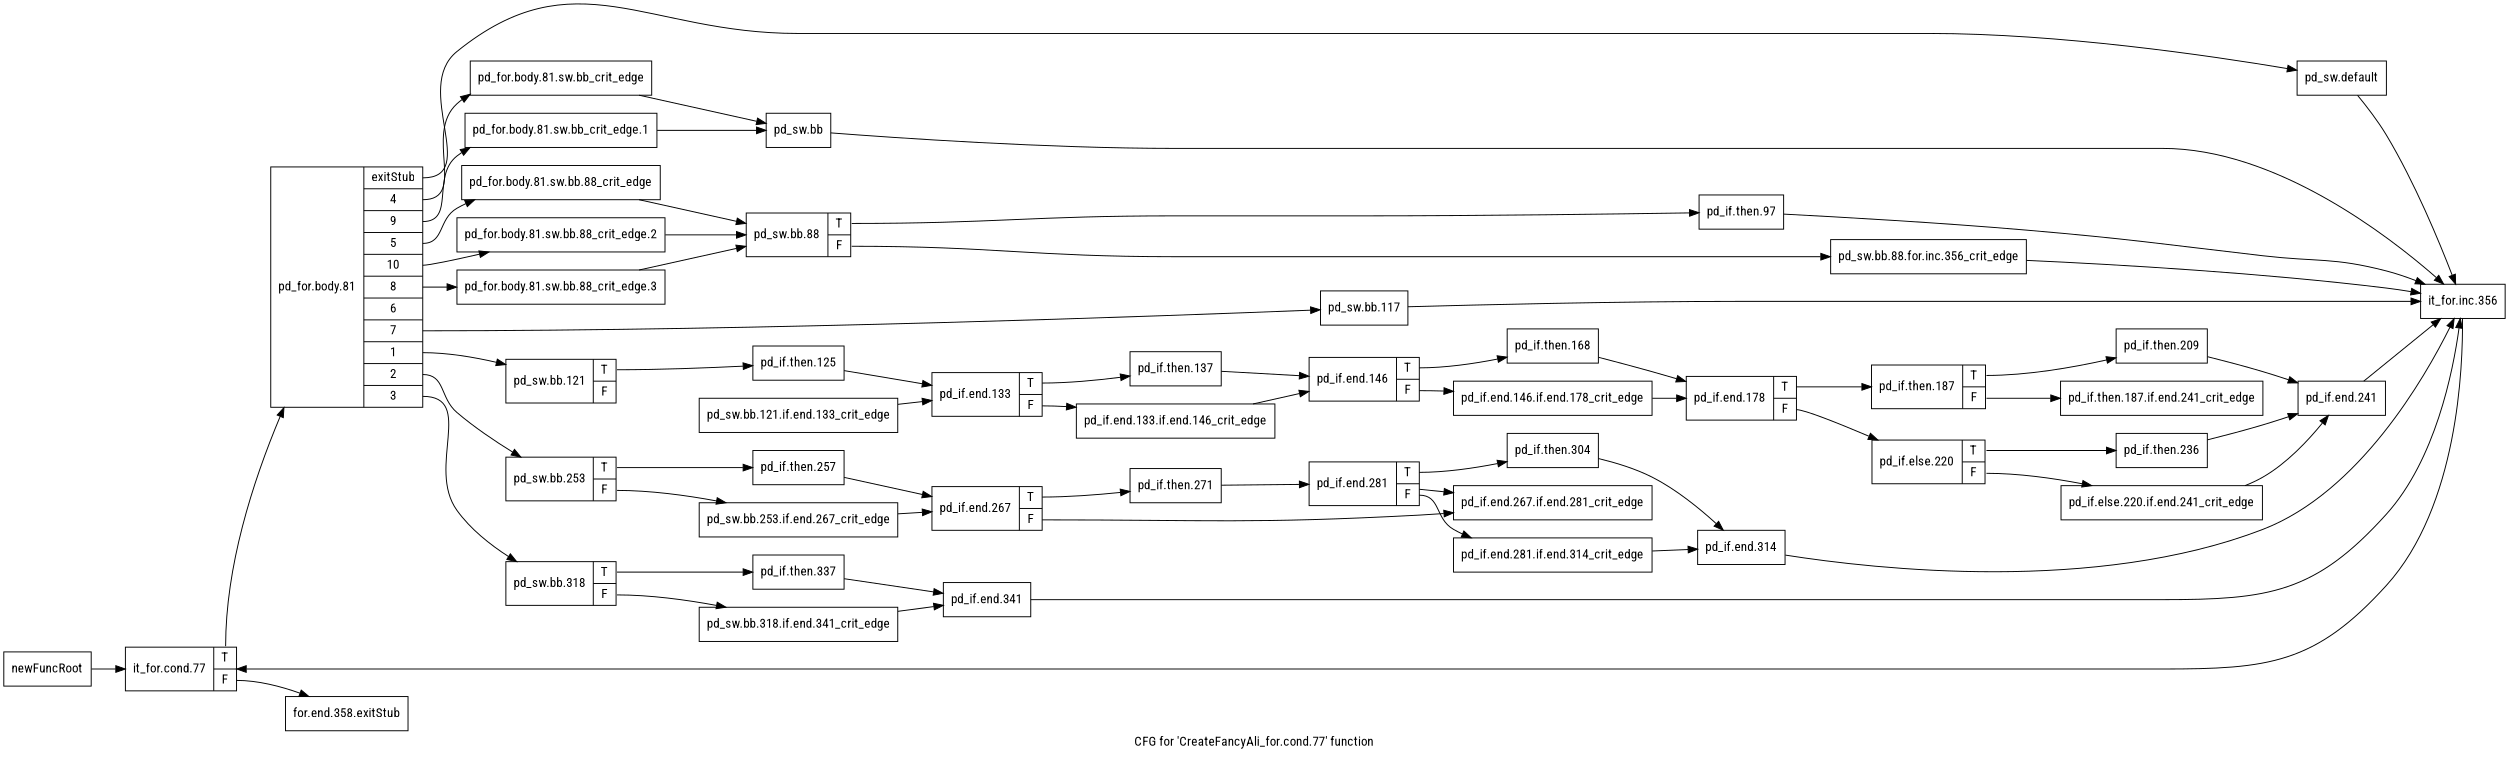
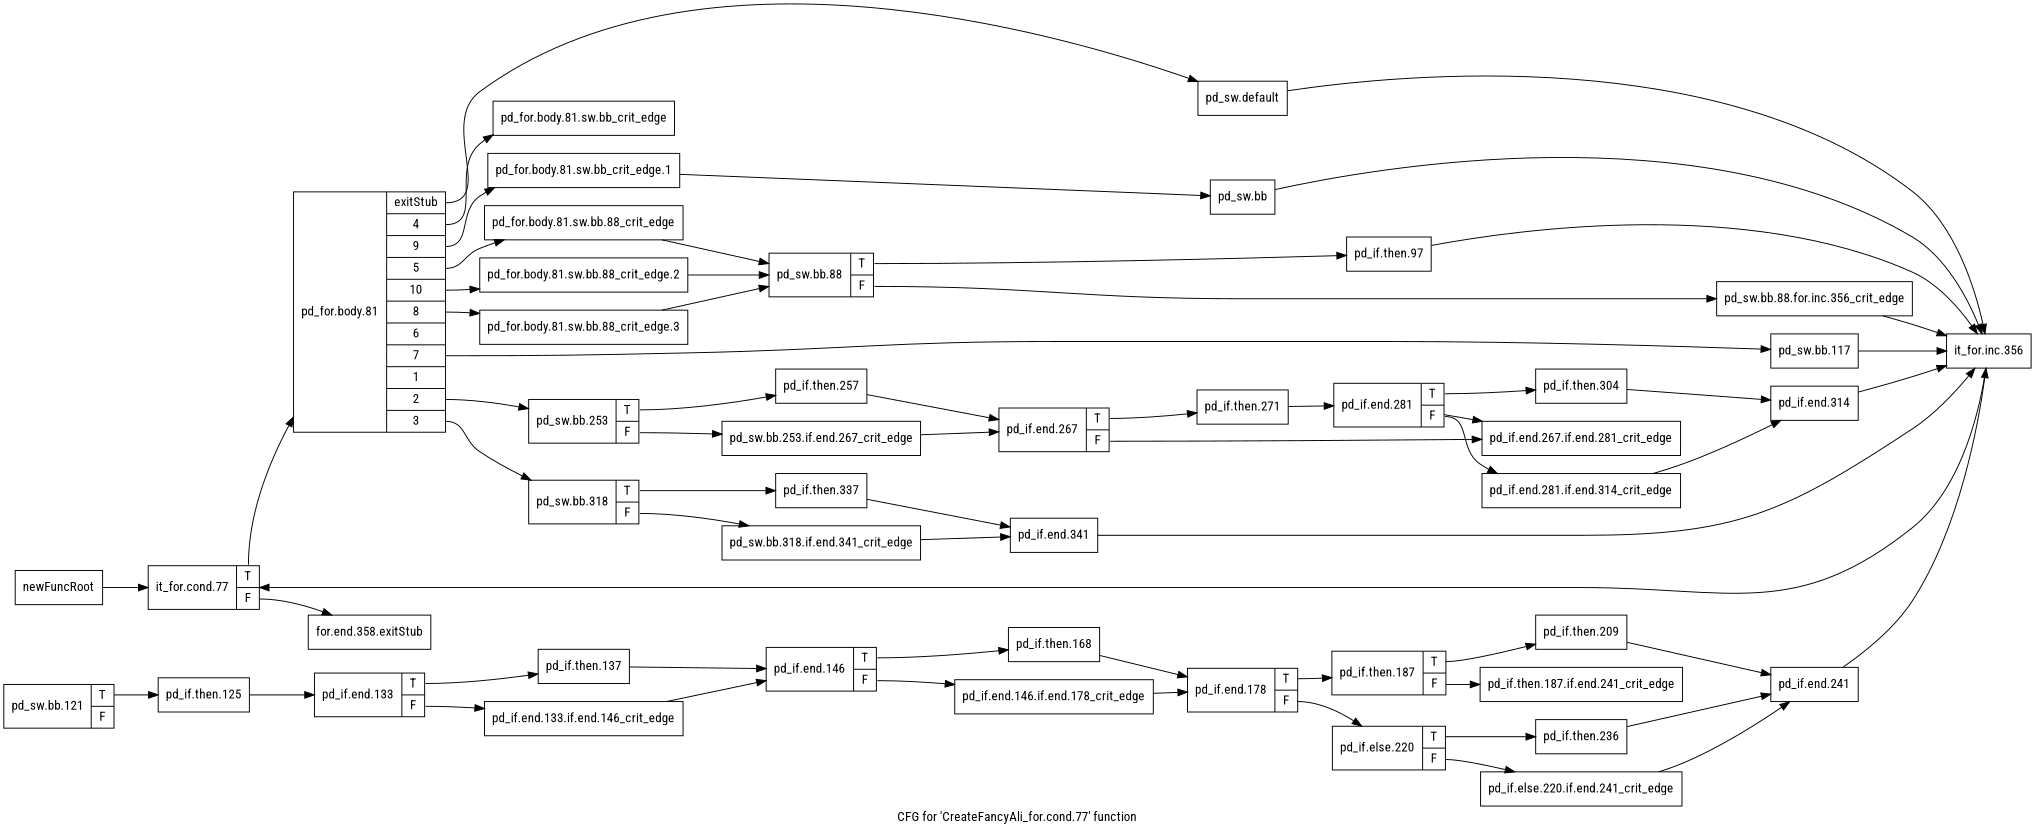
(698, 108) -> none
(460, 355) -> none
(798, 415) -> none
